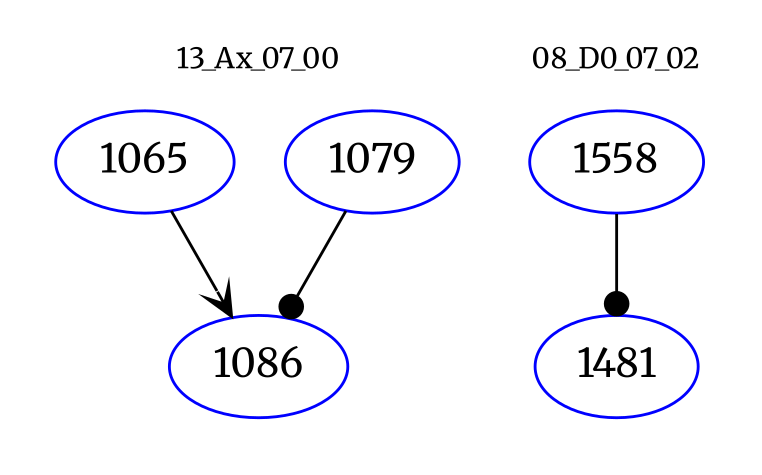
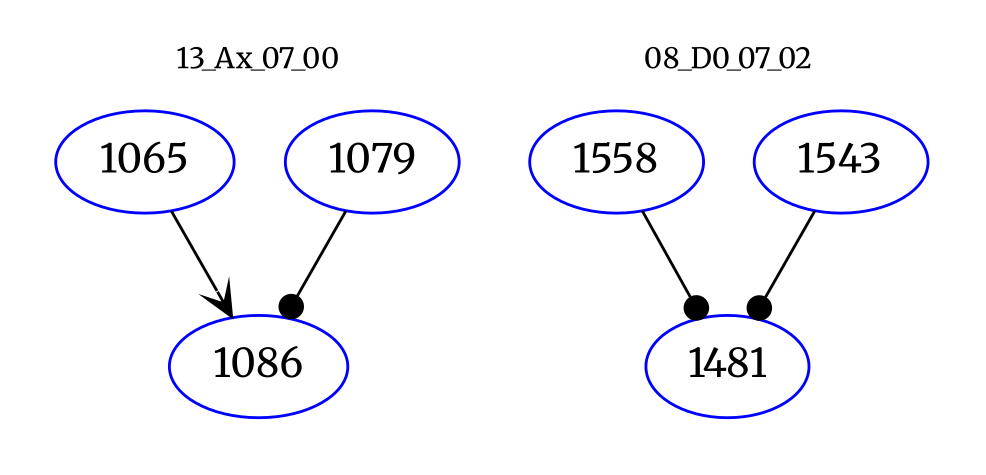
none -> (841, 162)
